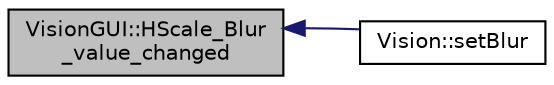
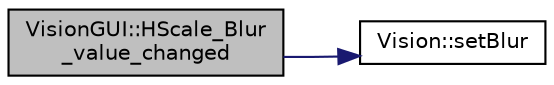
(332, 29) -> (311, 57)
